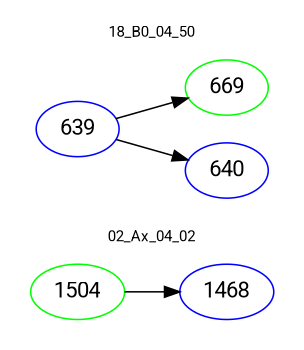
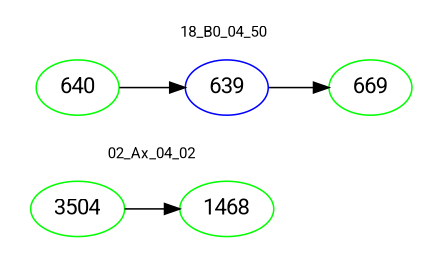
(144, 148) -> (145, 88)
(227, 171) -> (78, 88)
(78, 292) -> (78, 209)
(227, 292) -> (227, 209)
